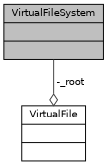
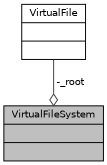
(54, 77) -> (54, 77)
